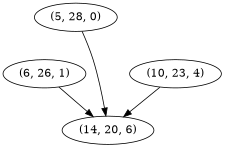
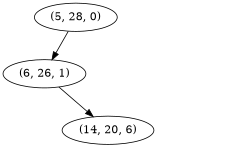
(96, 69) -> (62, 42)
(176, 74) -> none
